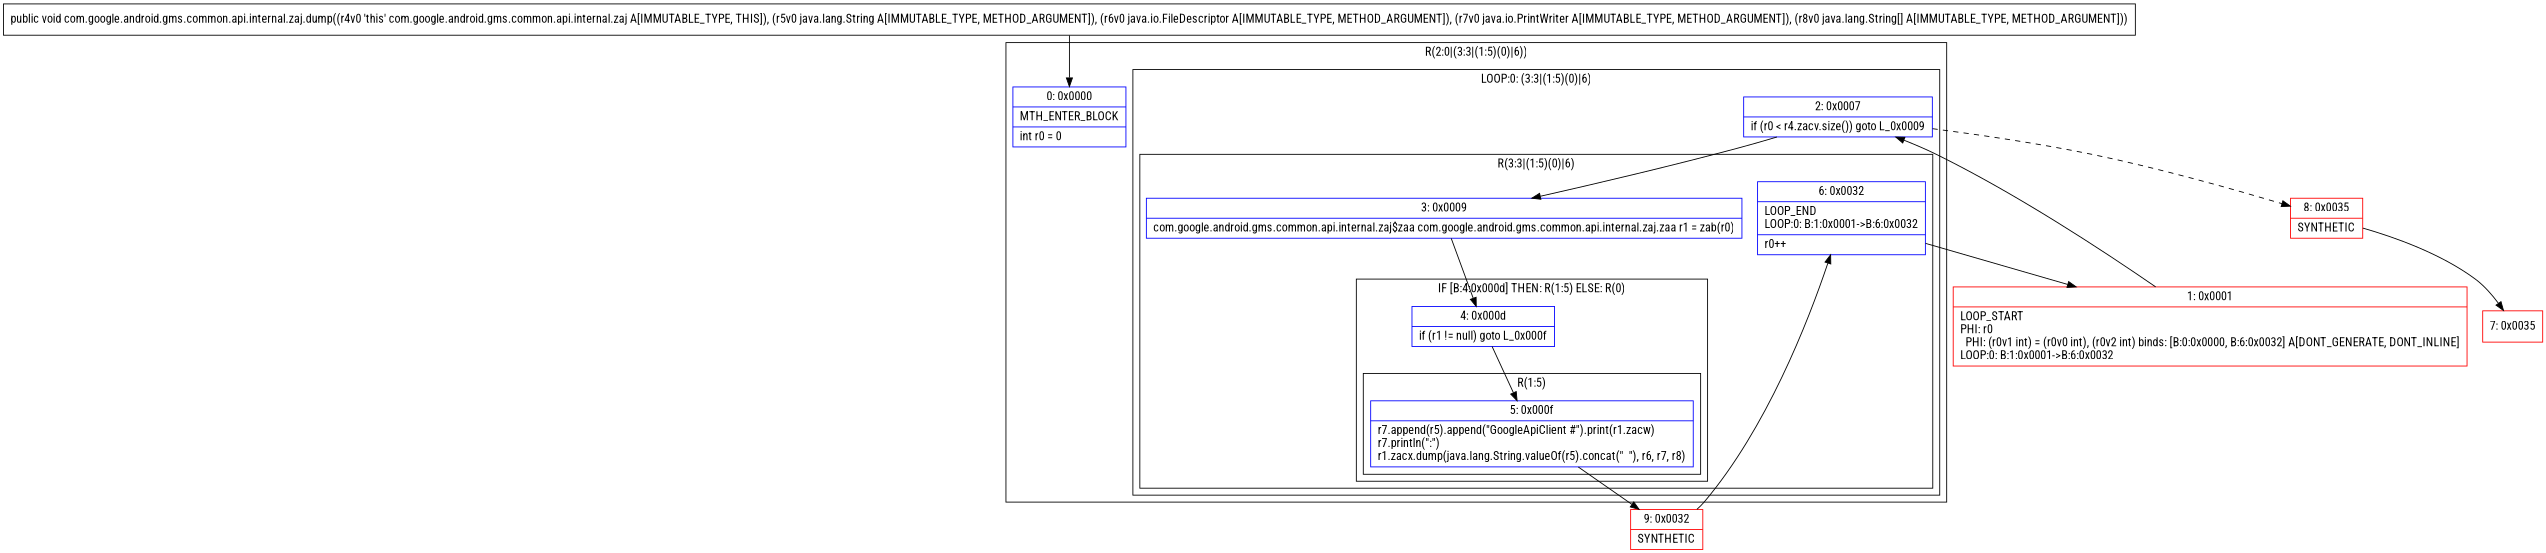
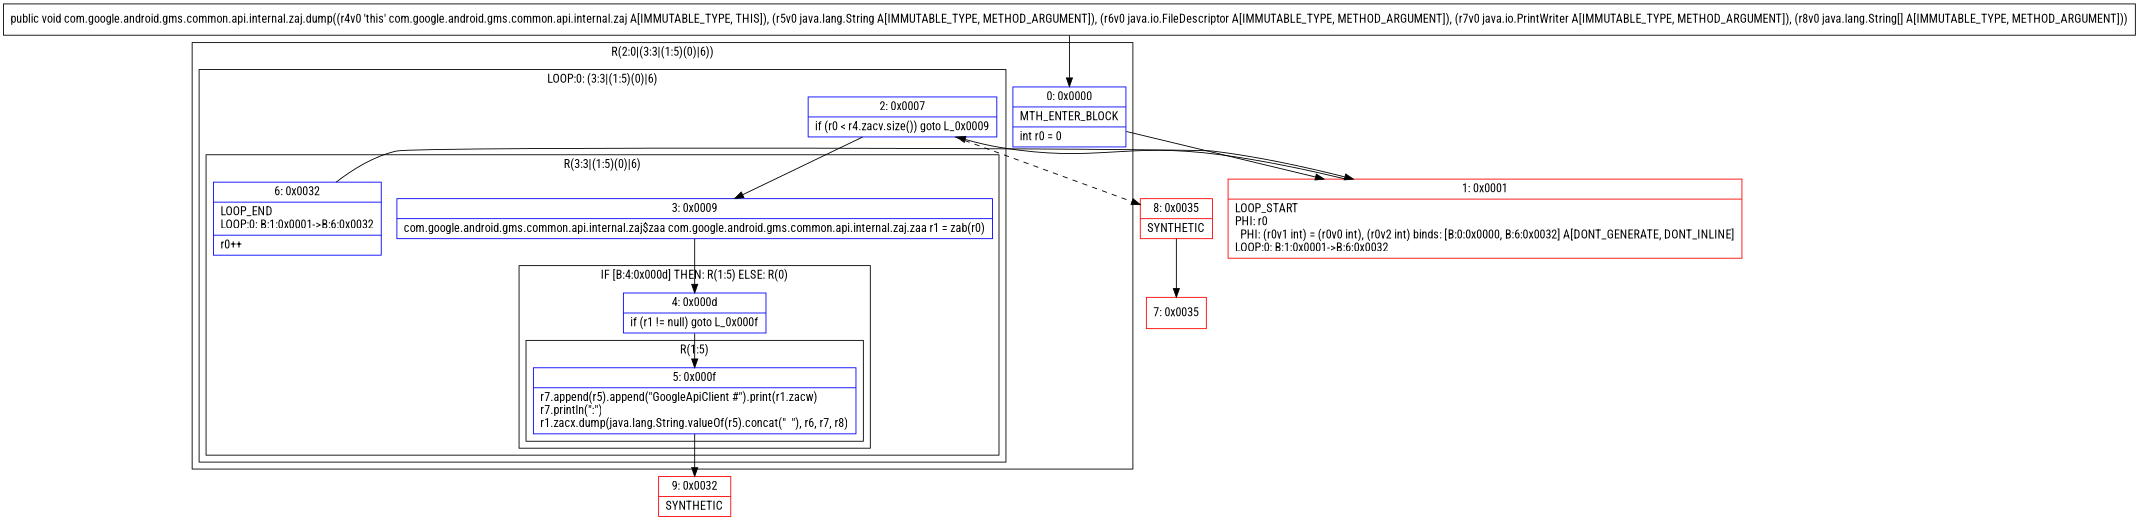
none -> (1178, 144)
(1774, 393) -> none
